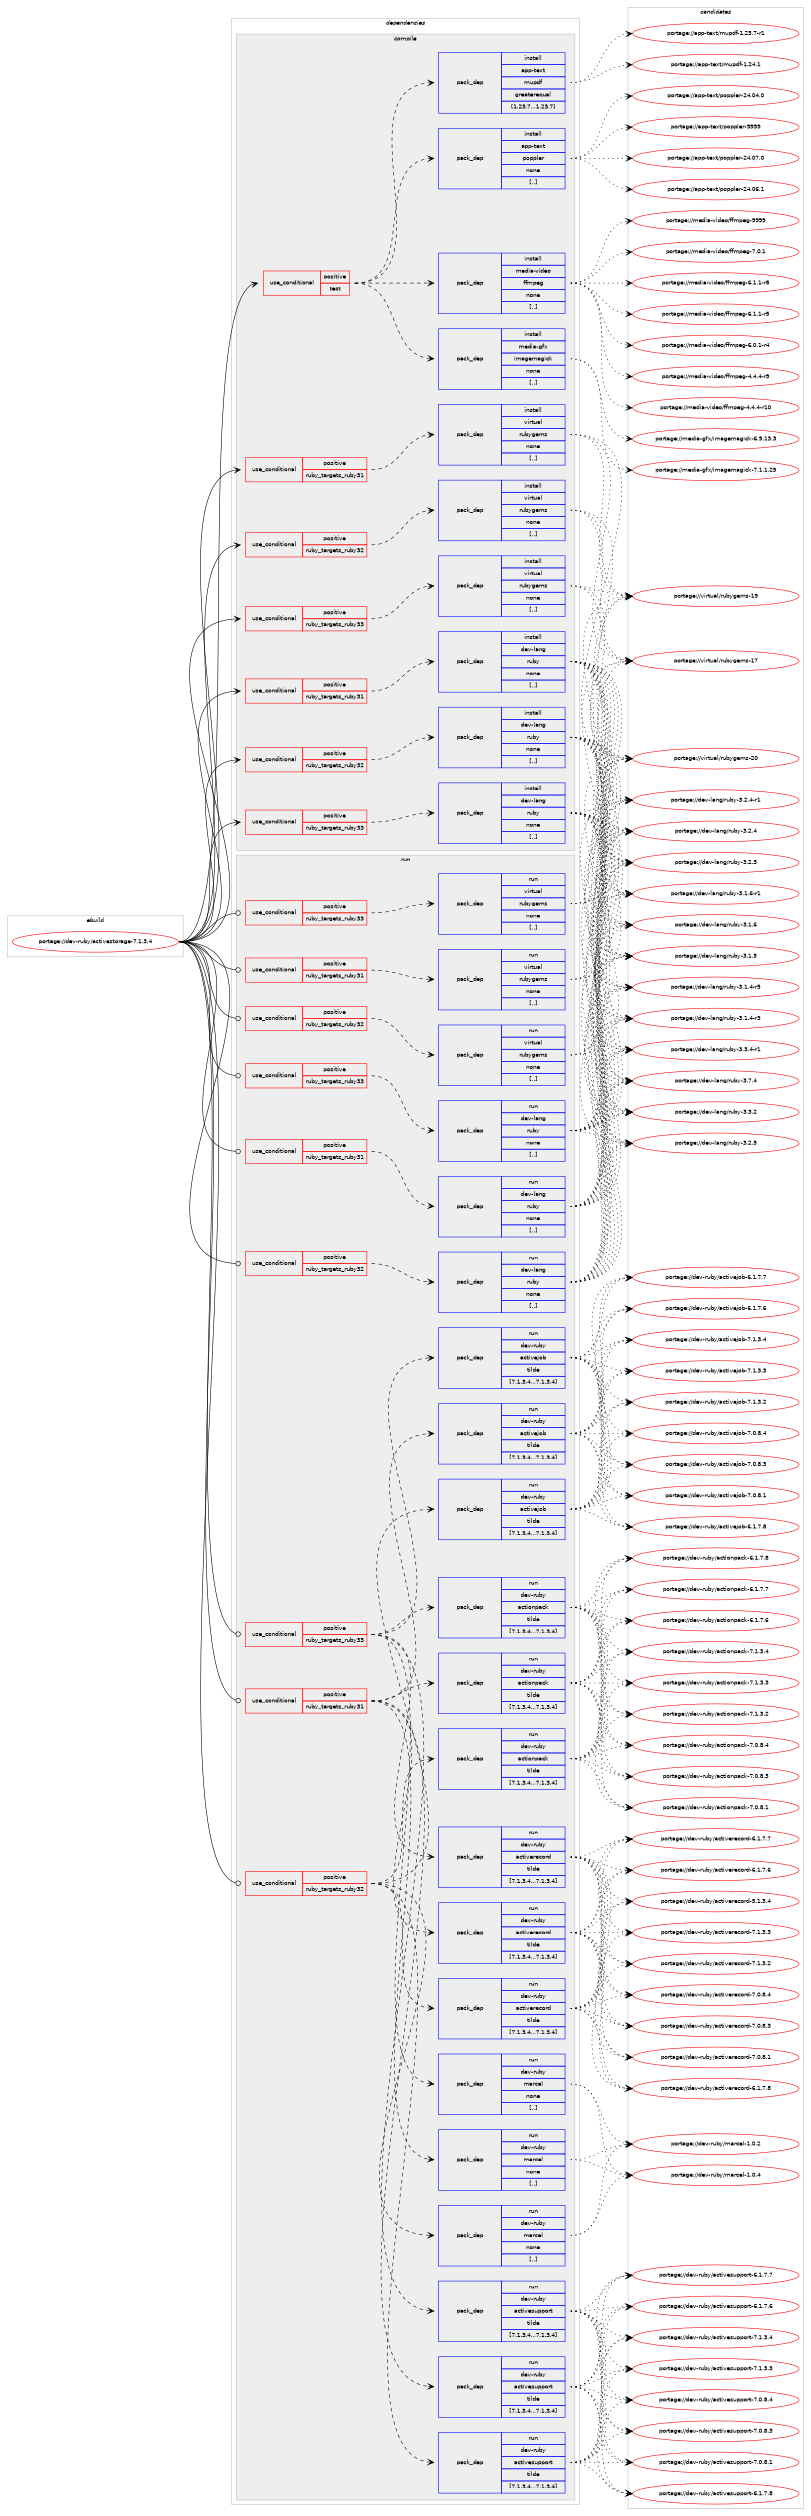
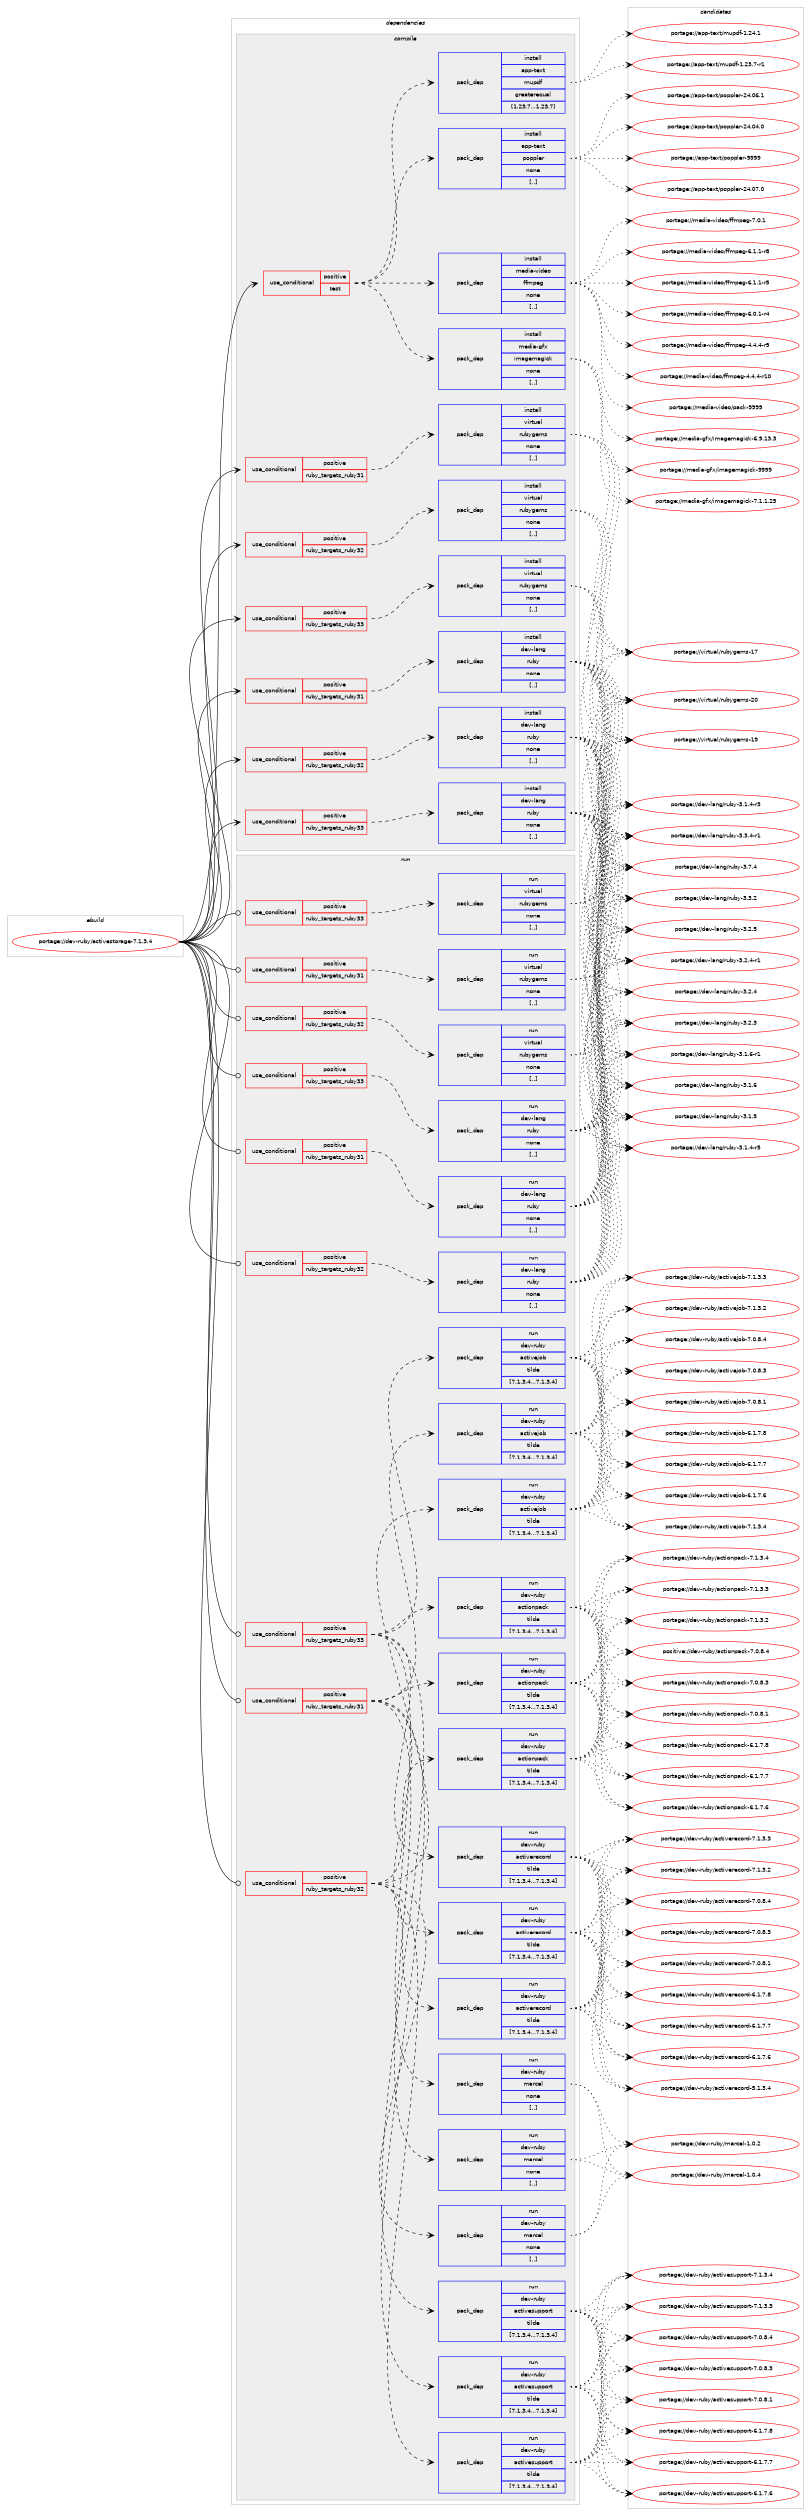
(716, 221) -> (716, 408)
none -> (716, 470)
(716, 1745) -> (716, 1652)
